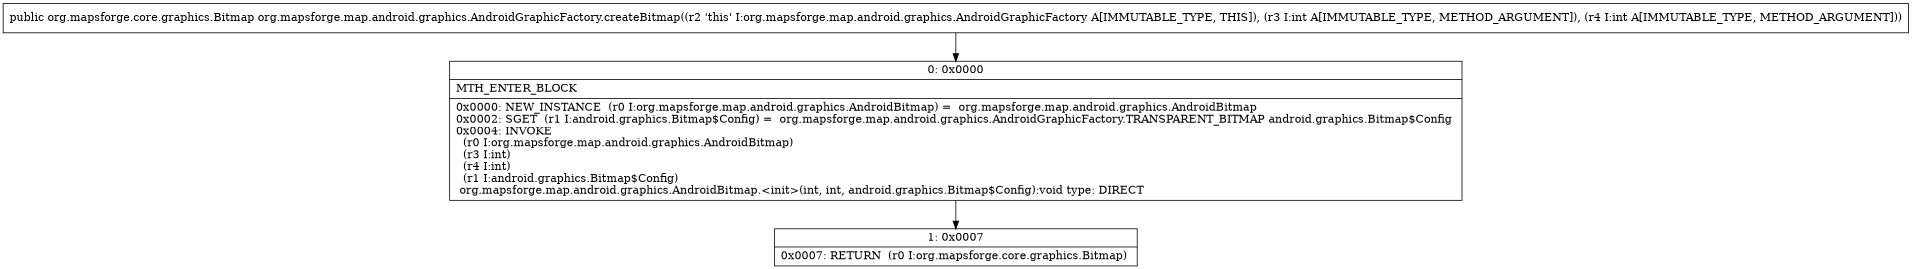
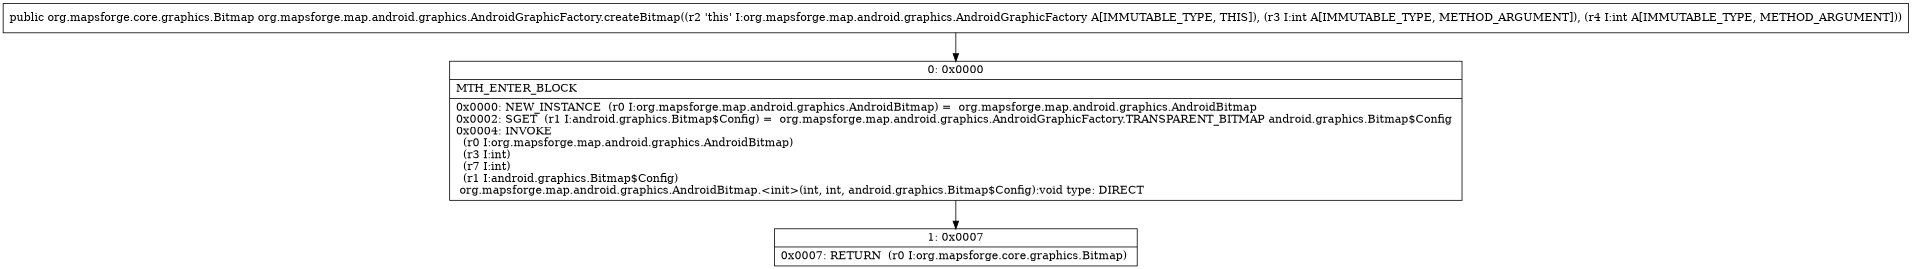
(484, 167) -> (484, 167)
